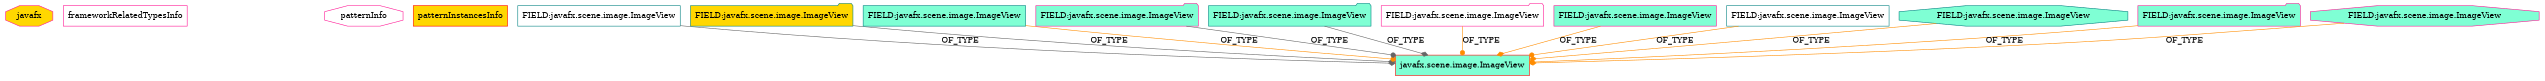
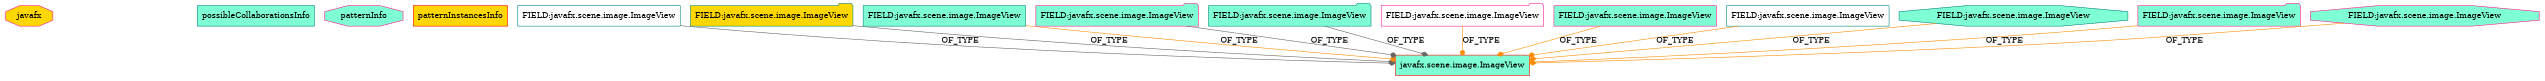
(125, 16) -> none
none -> (256, 16)
(364, 16) -> (364, 16)
